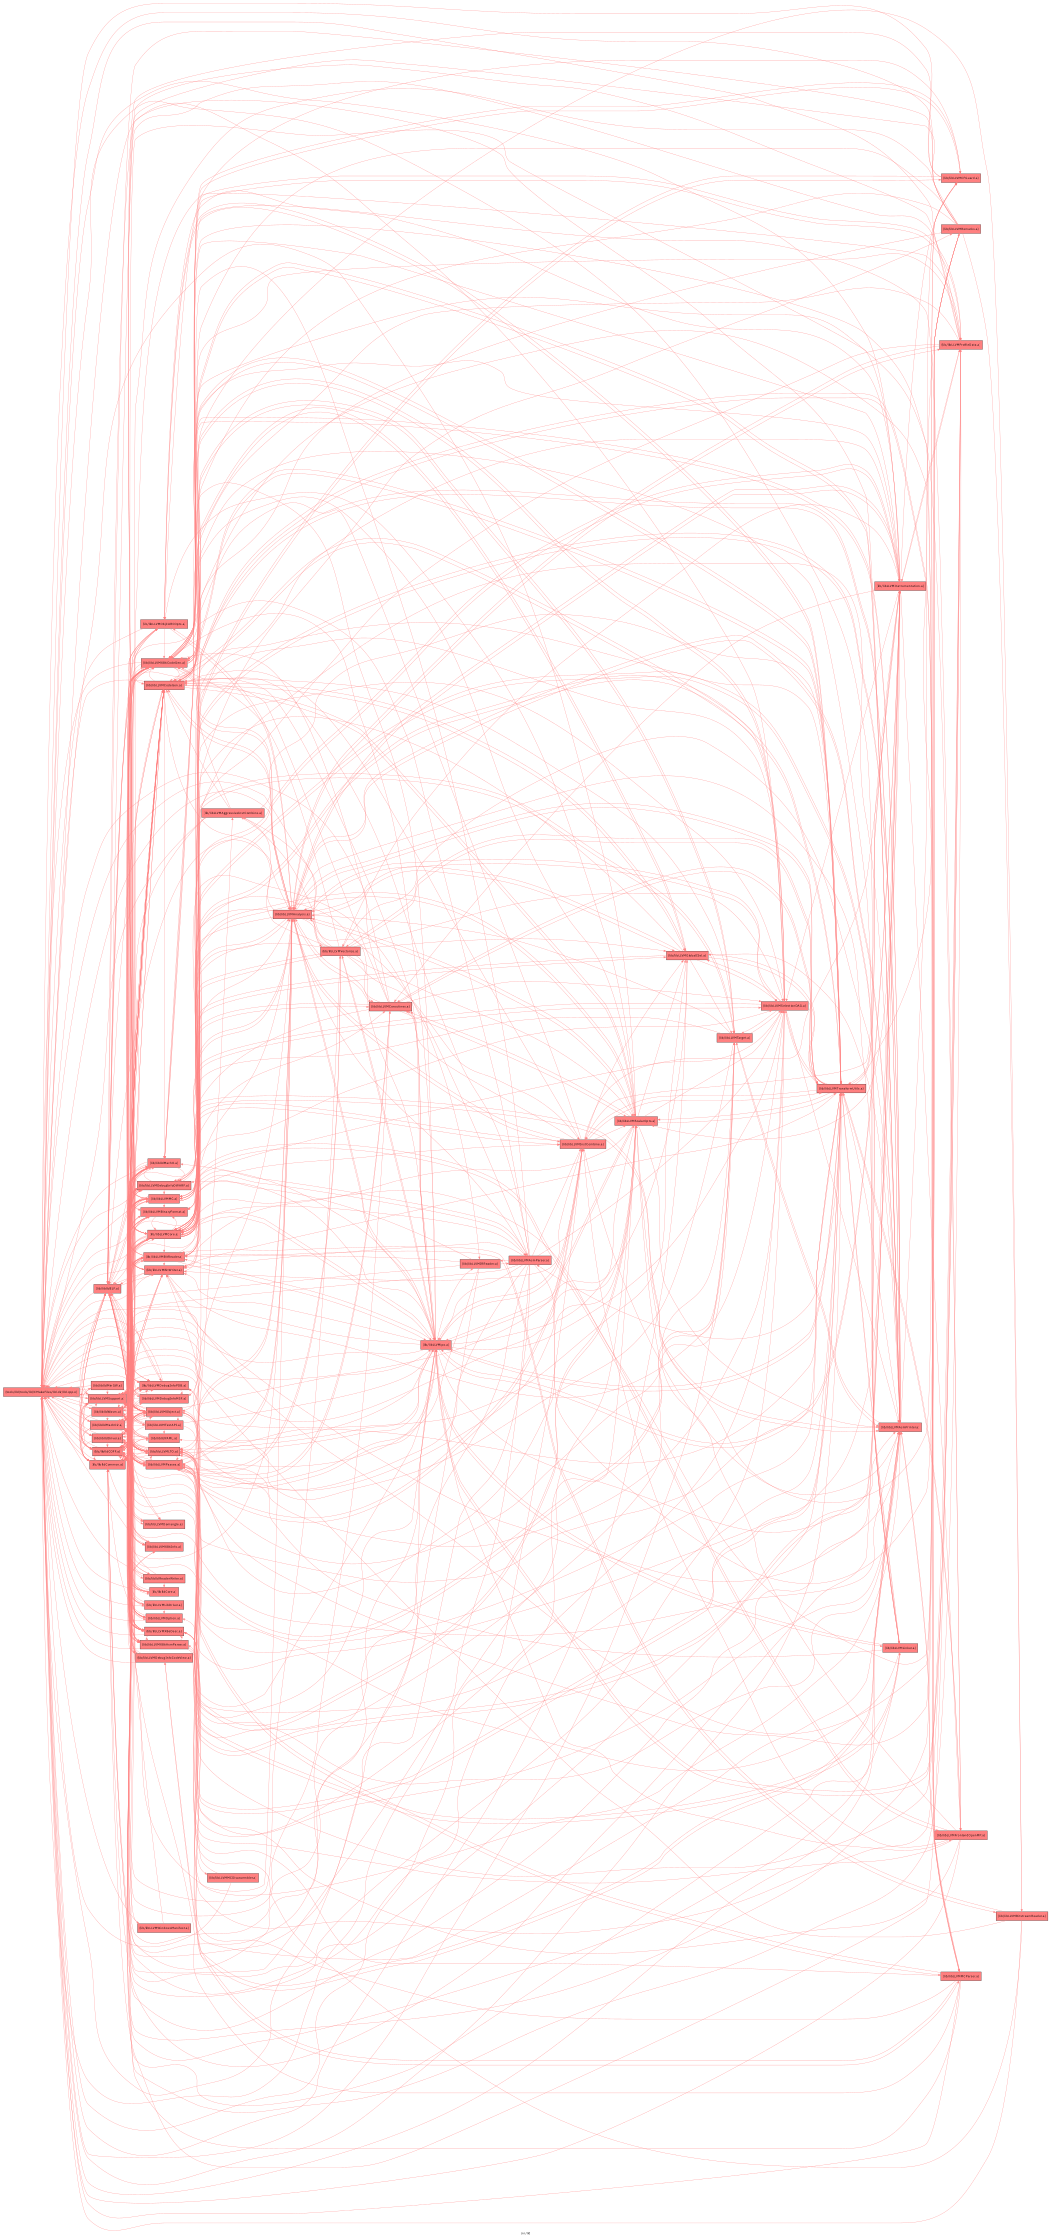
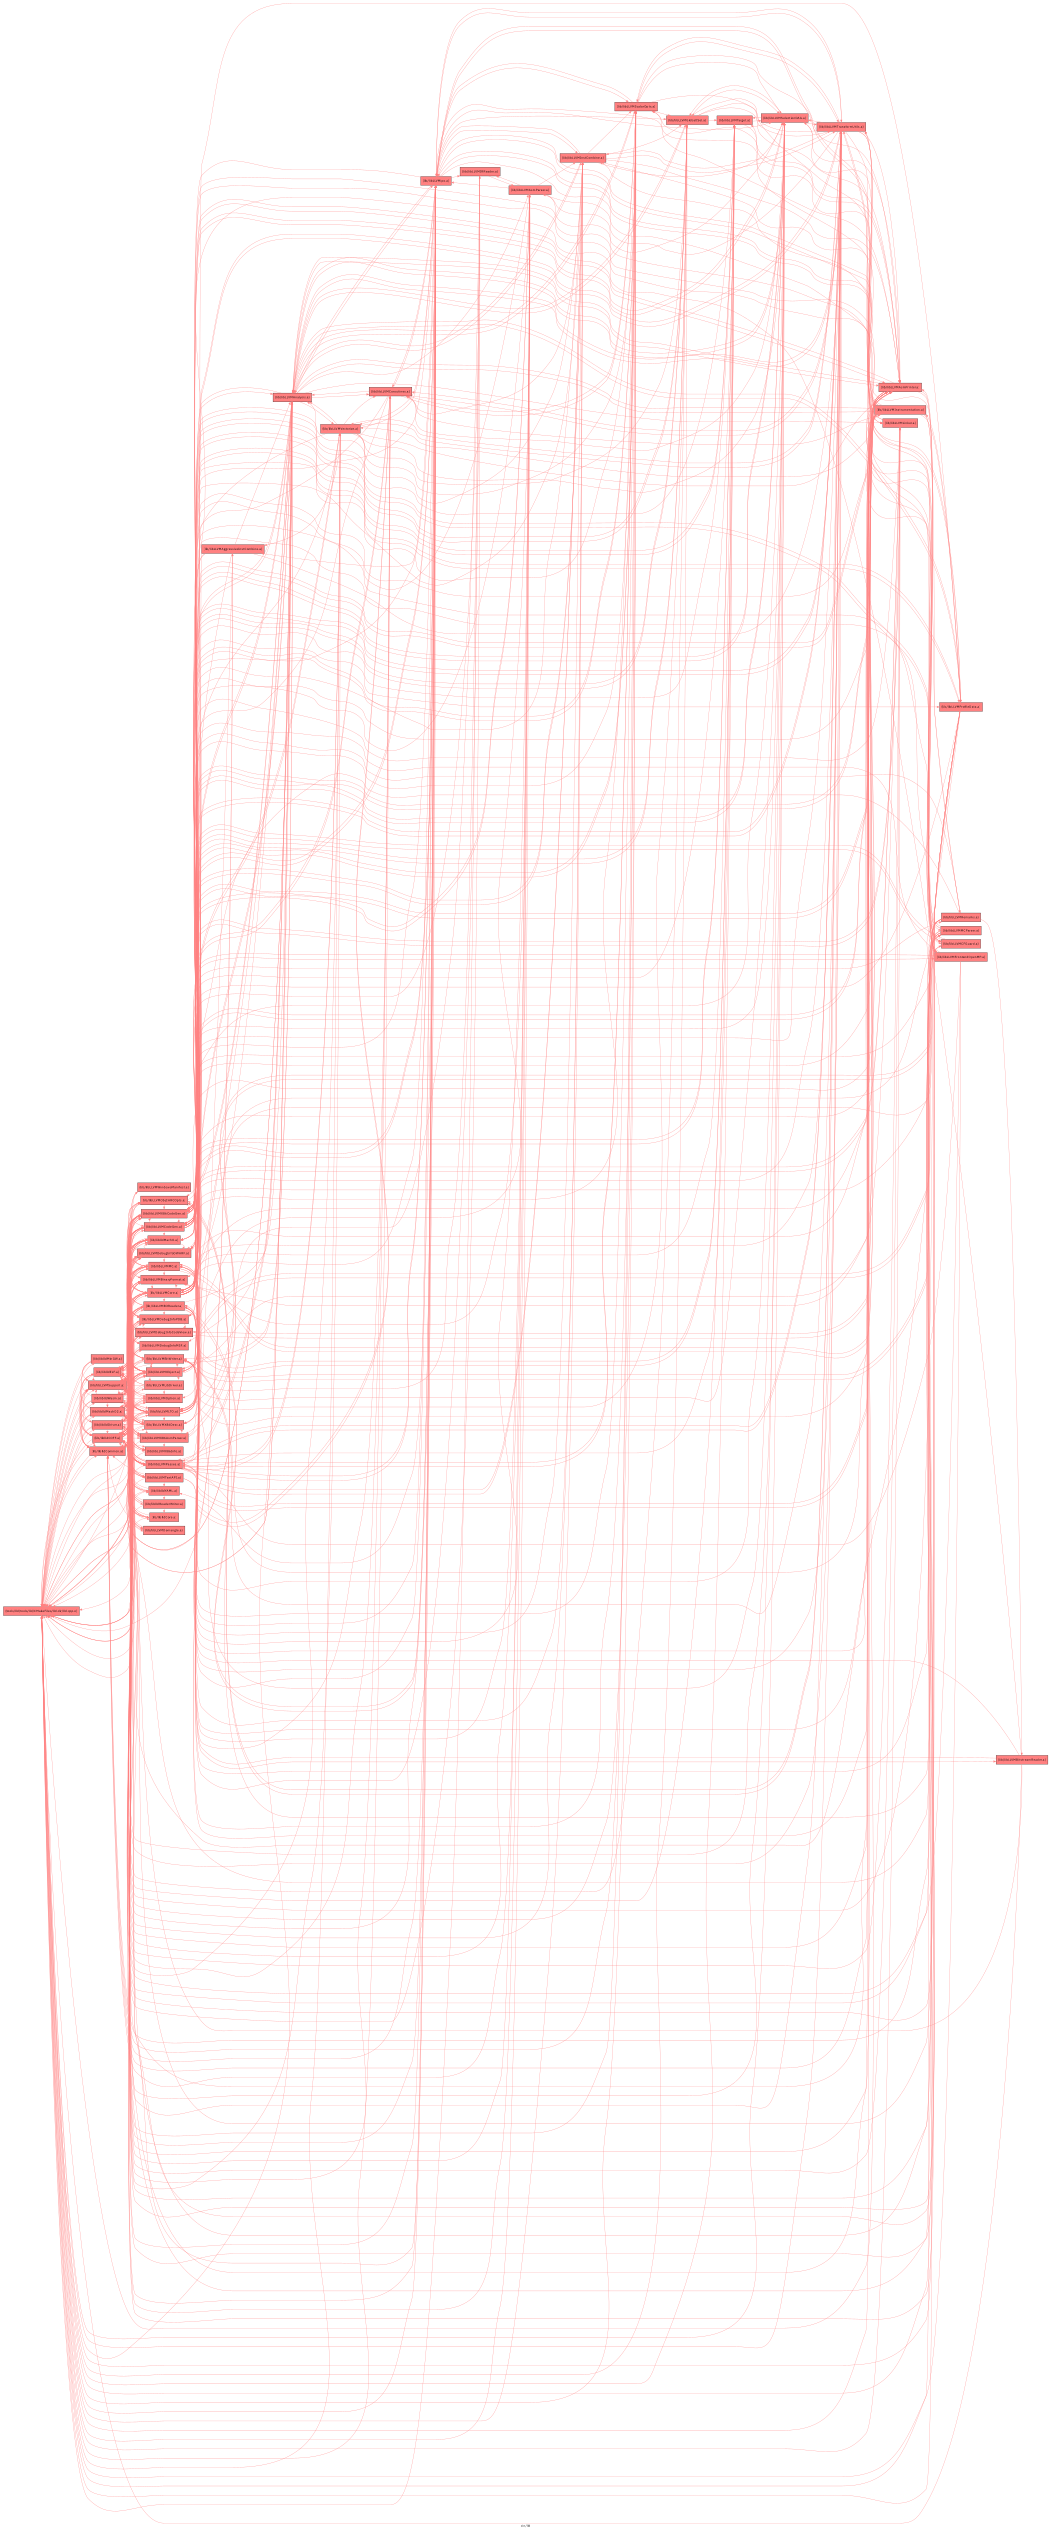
(233, 1878) -> none
